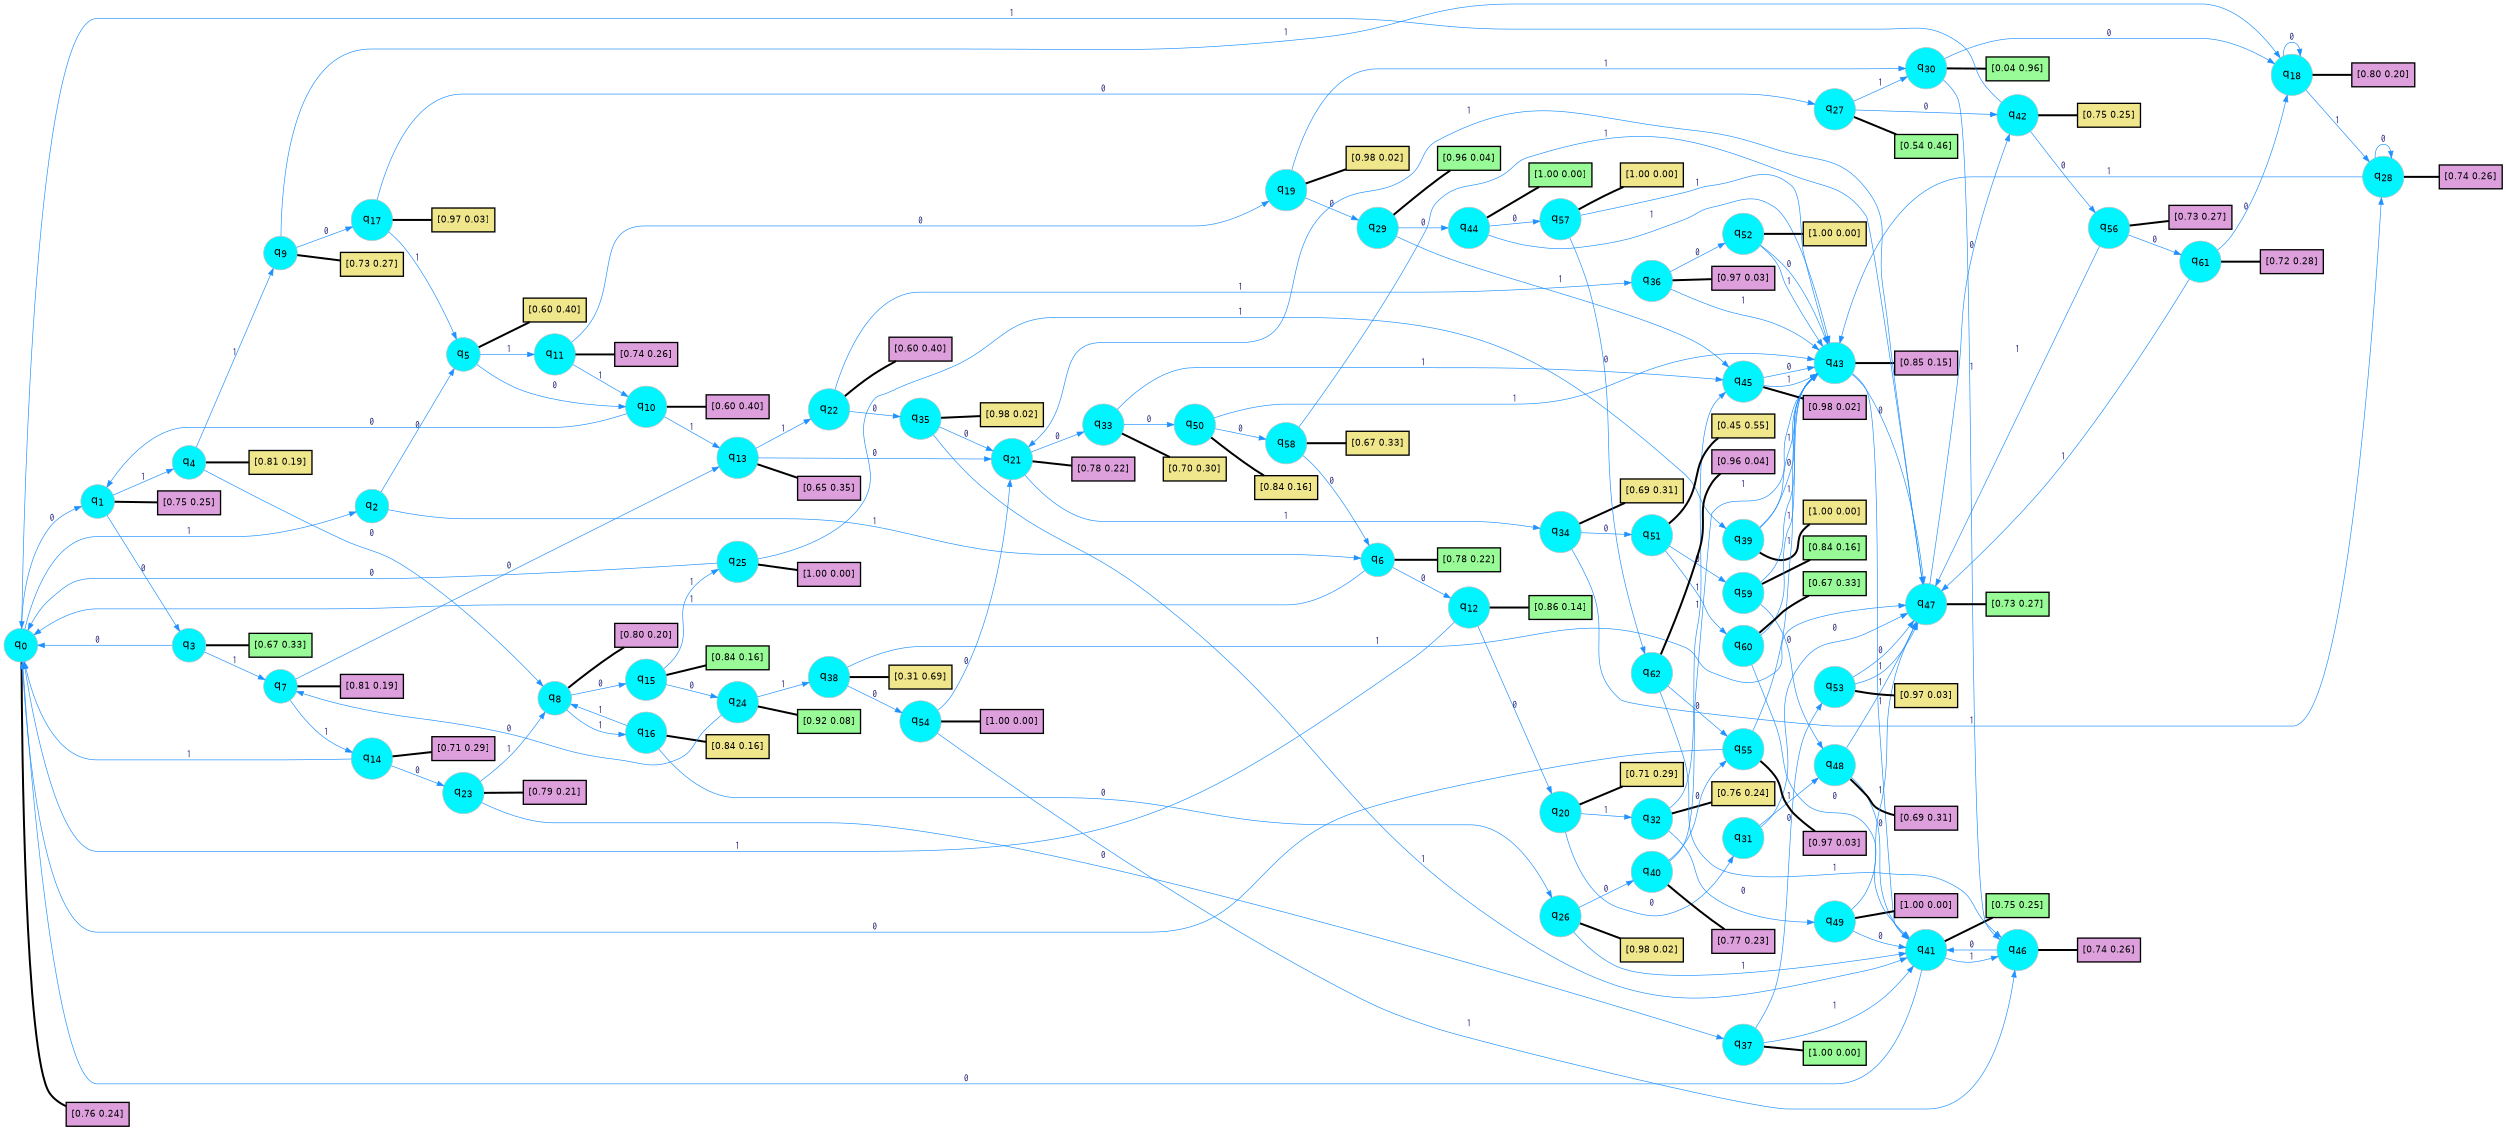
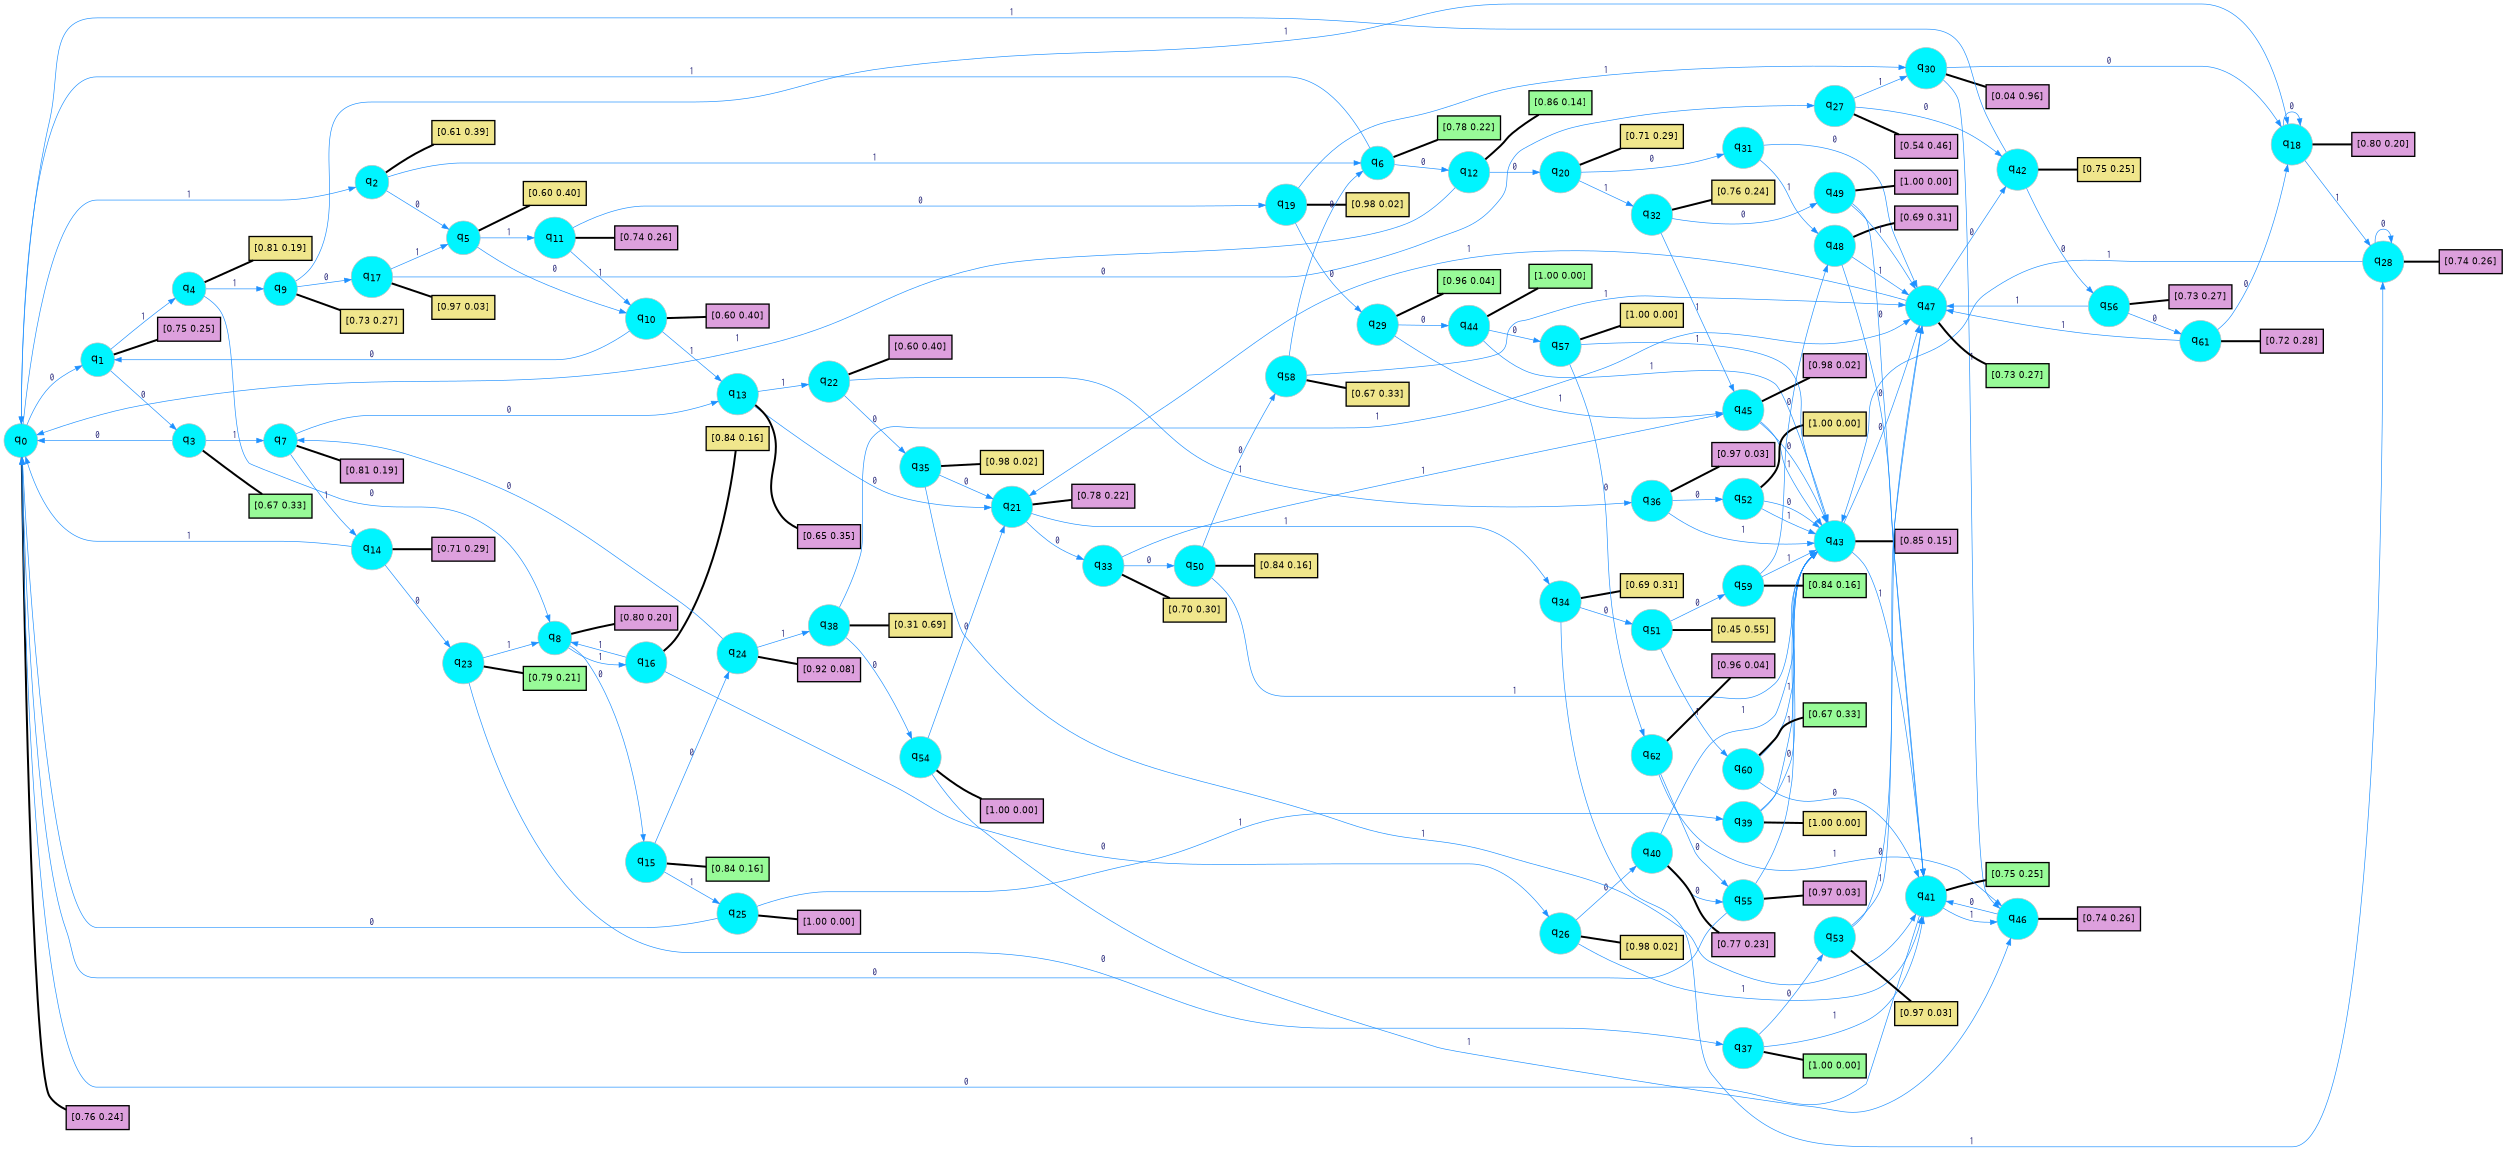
(2018, 69) -> (2018, 97)
none -> (463, 133)
(1926, 146) -> (1926, 146)
(829, 721) -> (829, 670)
(555, 792) -> (555, 678)
